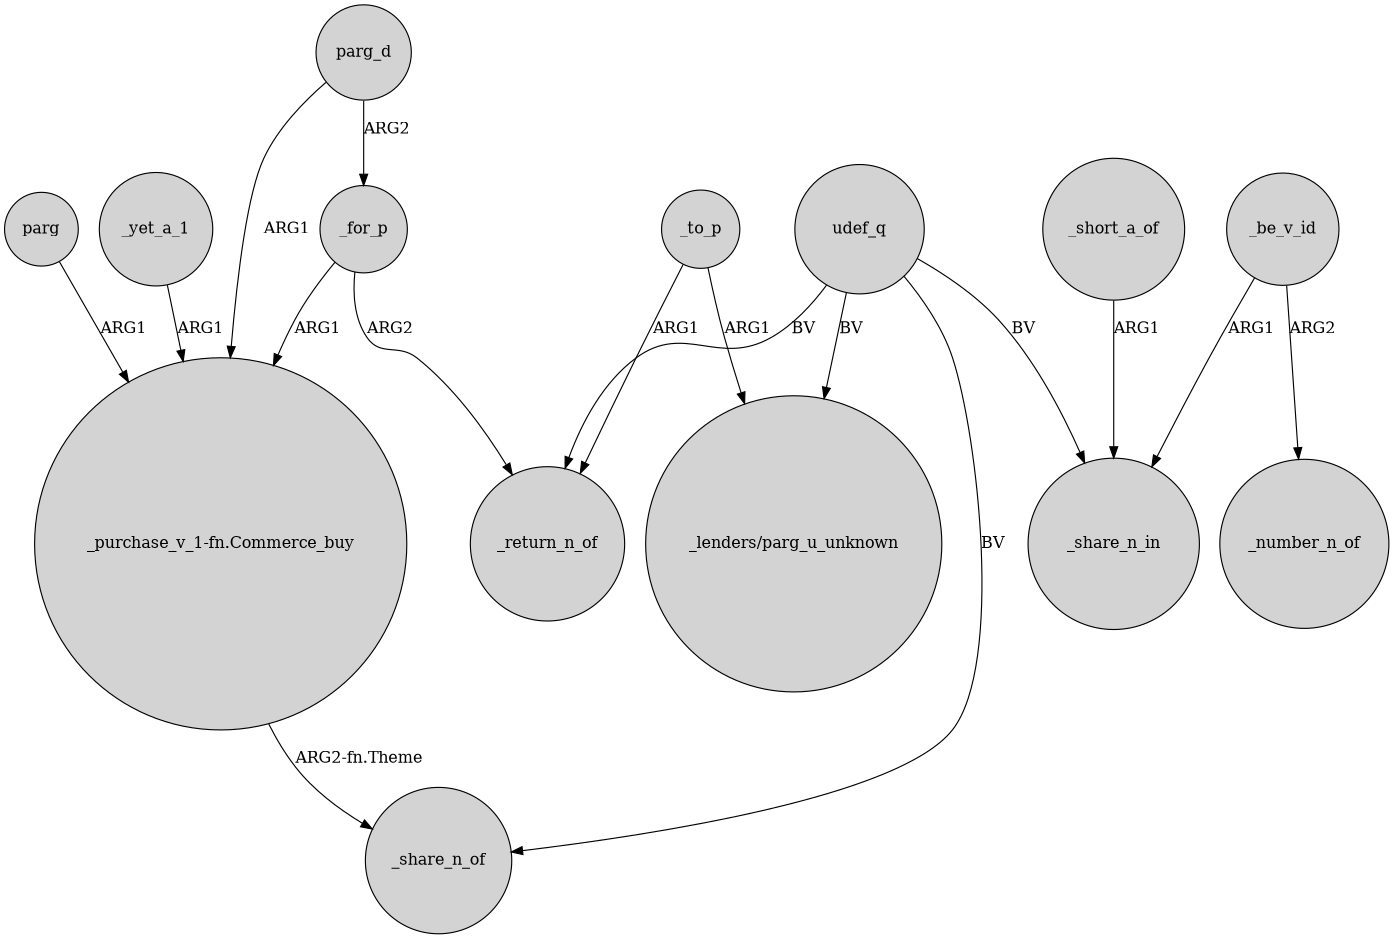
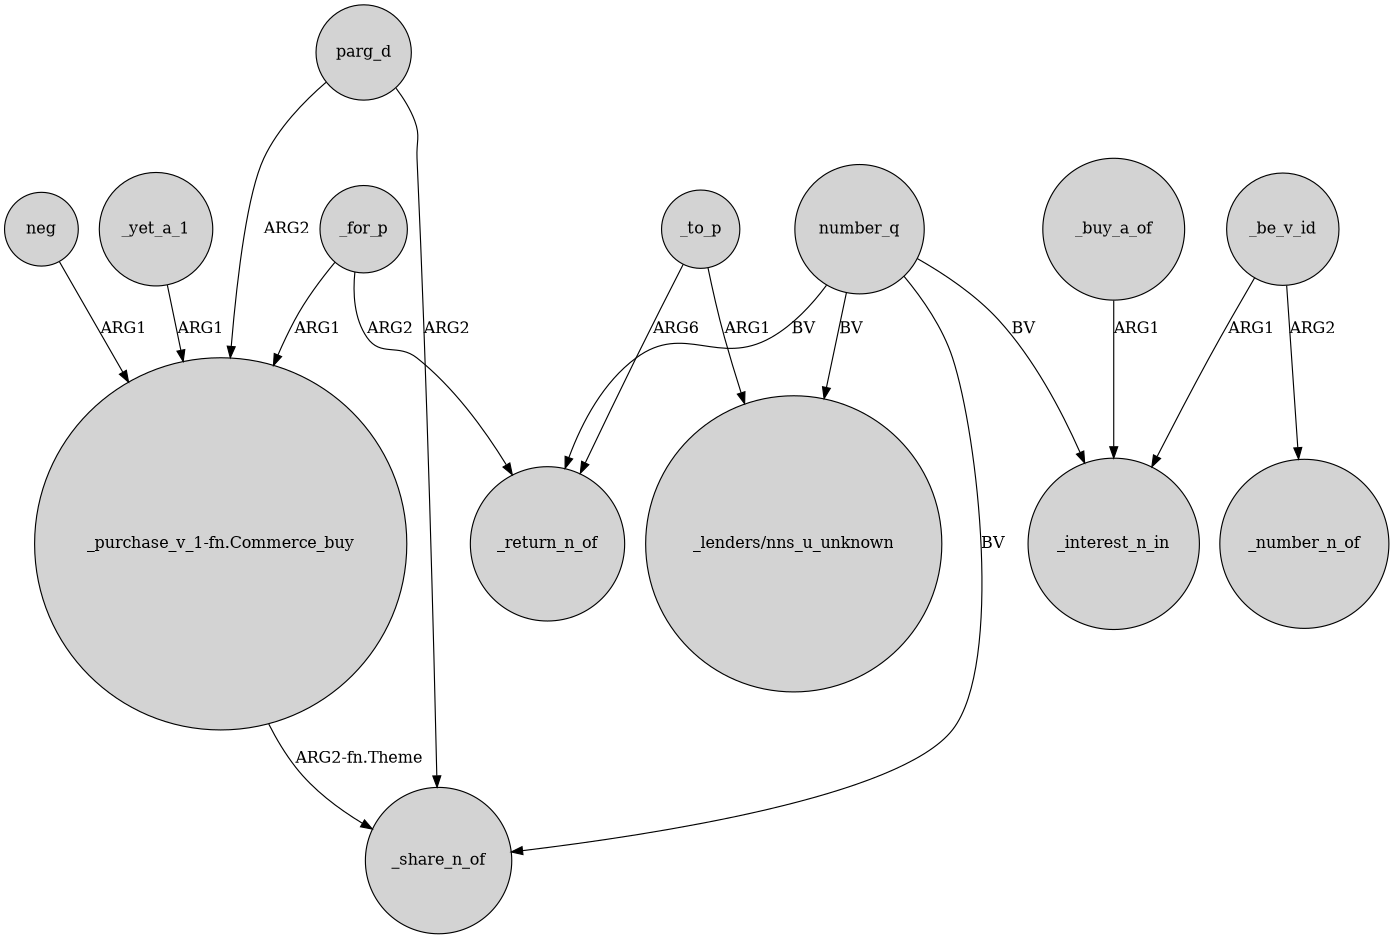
(364, 137) -> (427, 429)
(41, 229) -> (41, 229)
(287, 229) -> (287, 229)
(860, 229) -> (860, 229)
(1114, 229) -> (1114, 229)
(676, 329) -> (676, 329)
(794, 544) -> (794, 544)
(1114, 544) -> (1114, 544)
